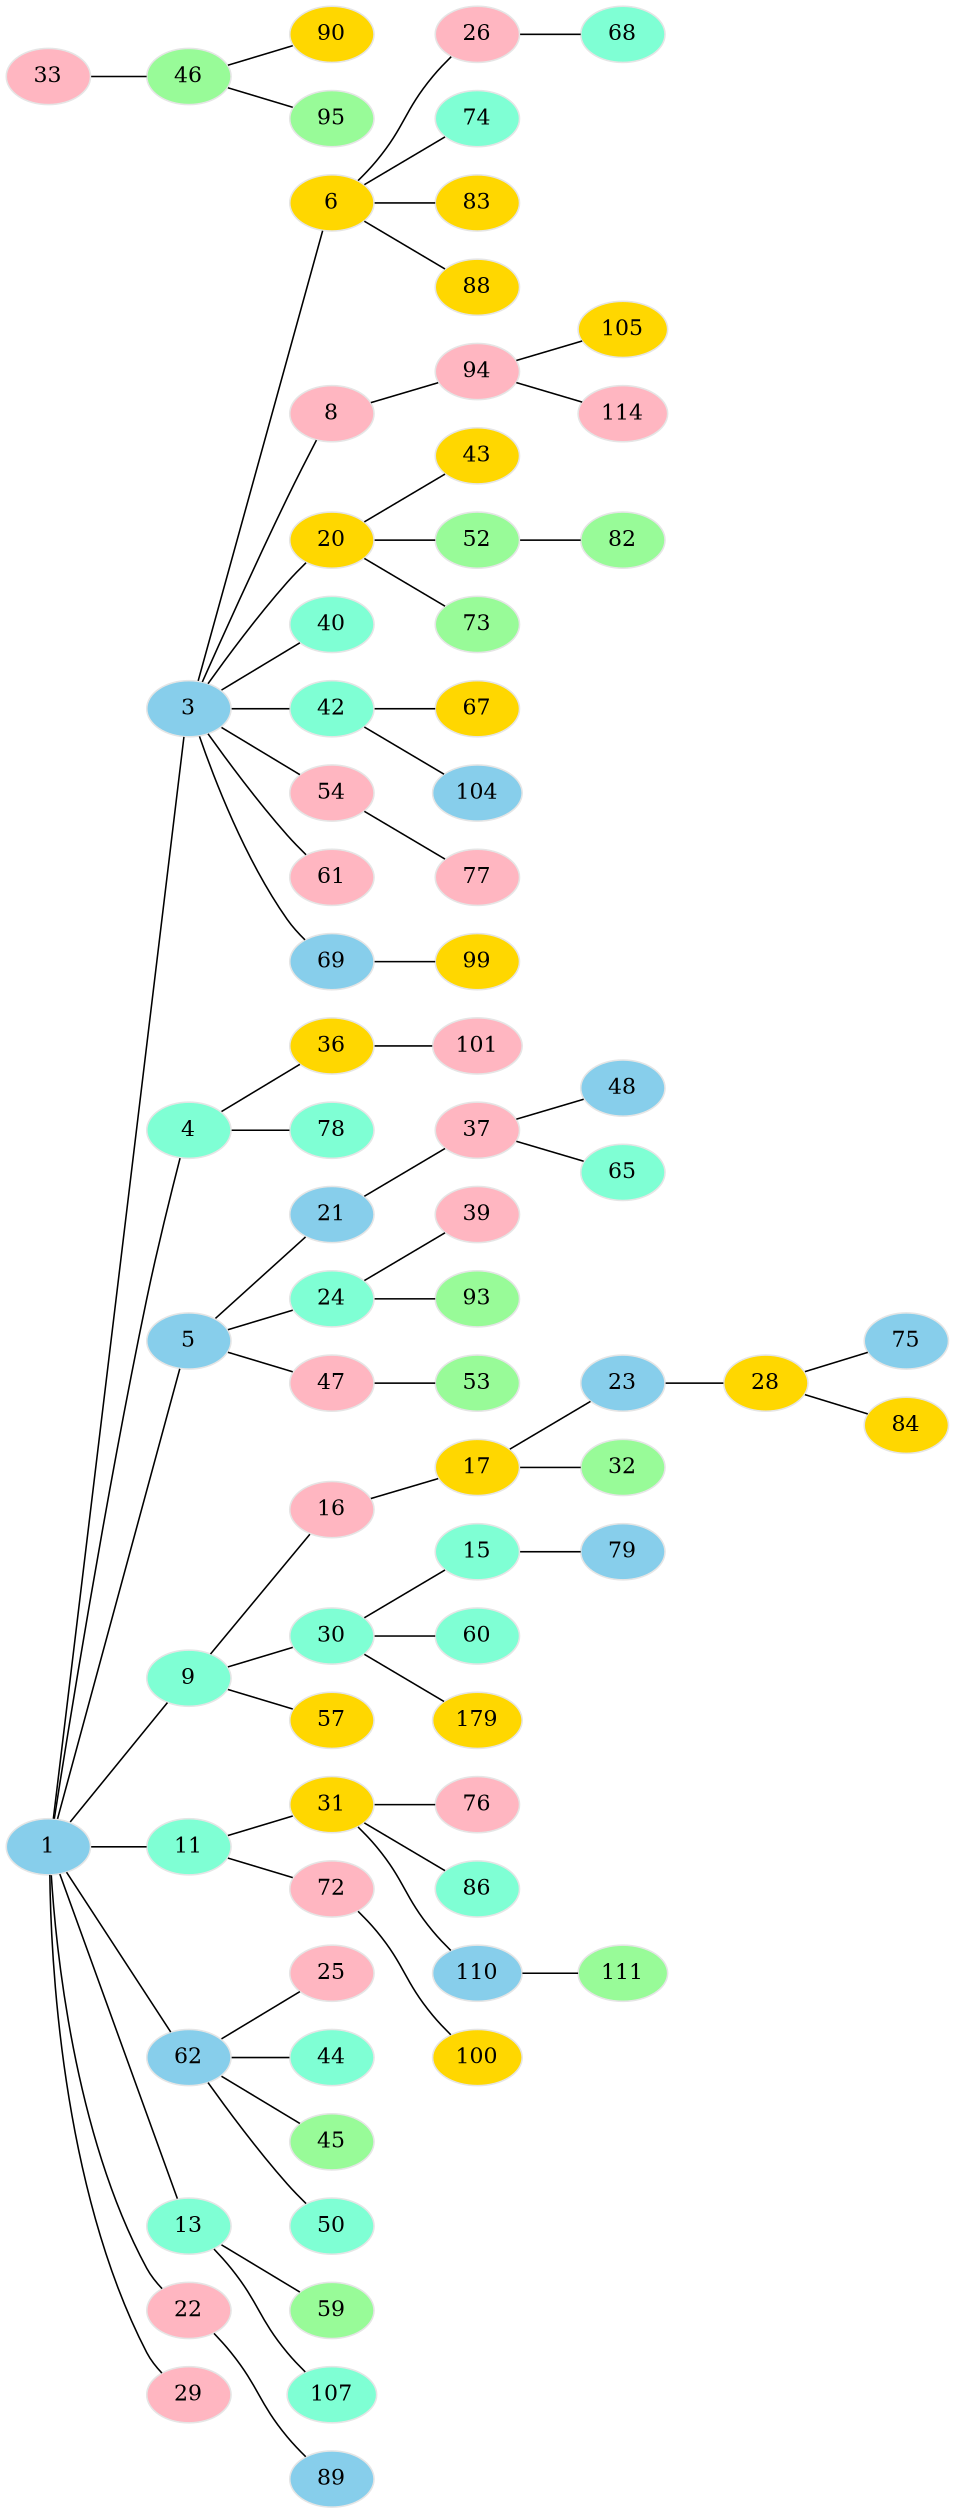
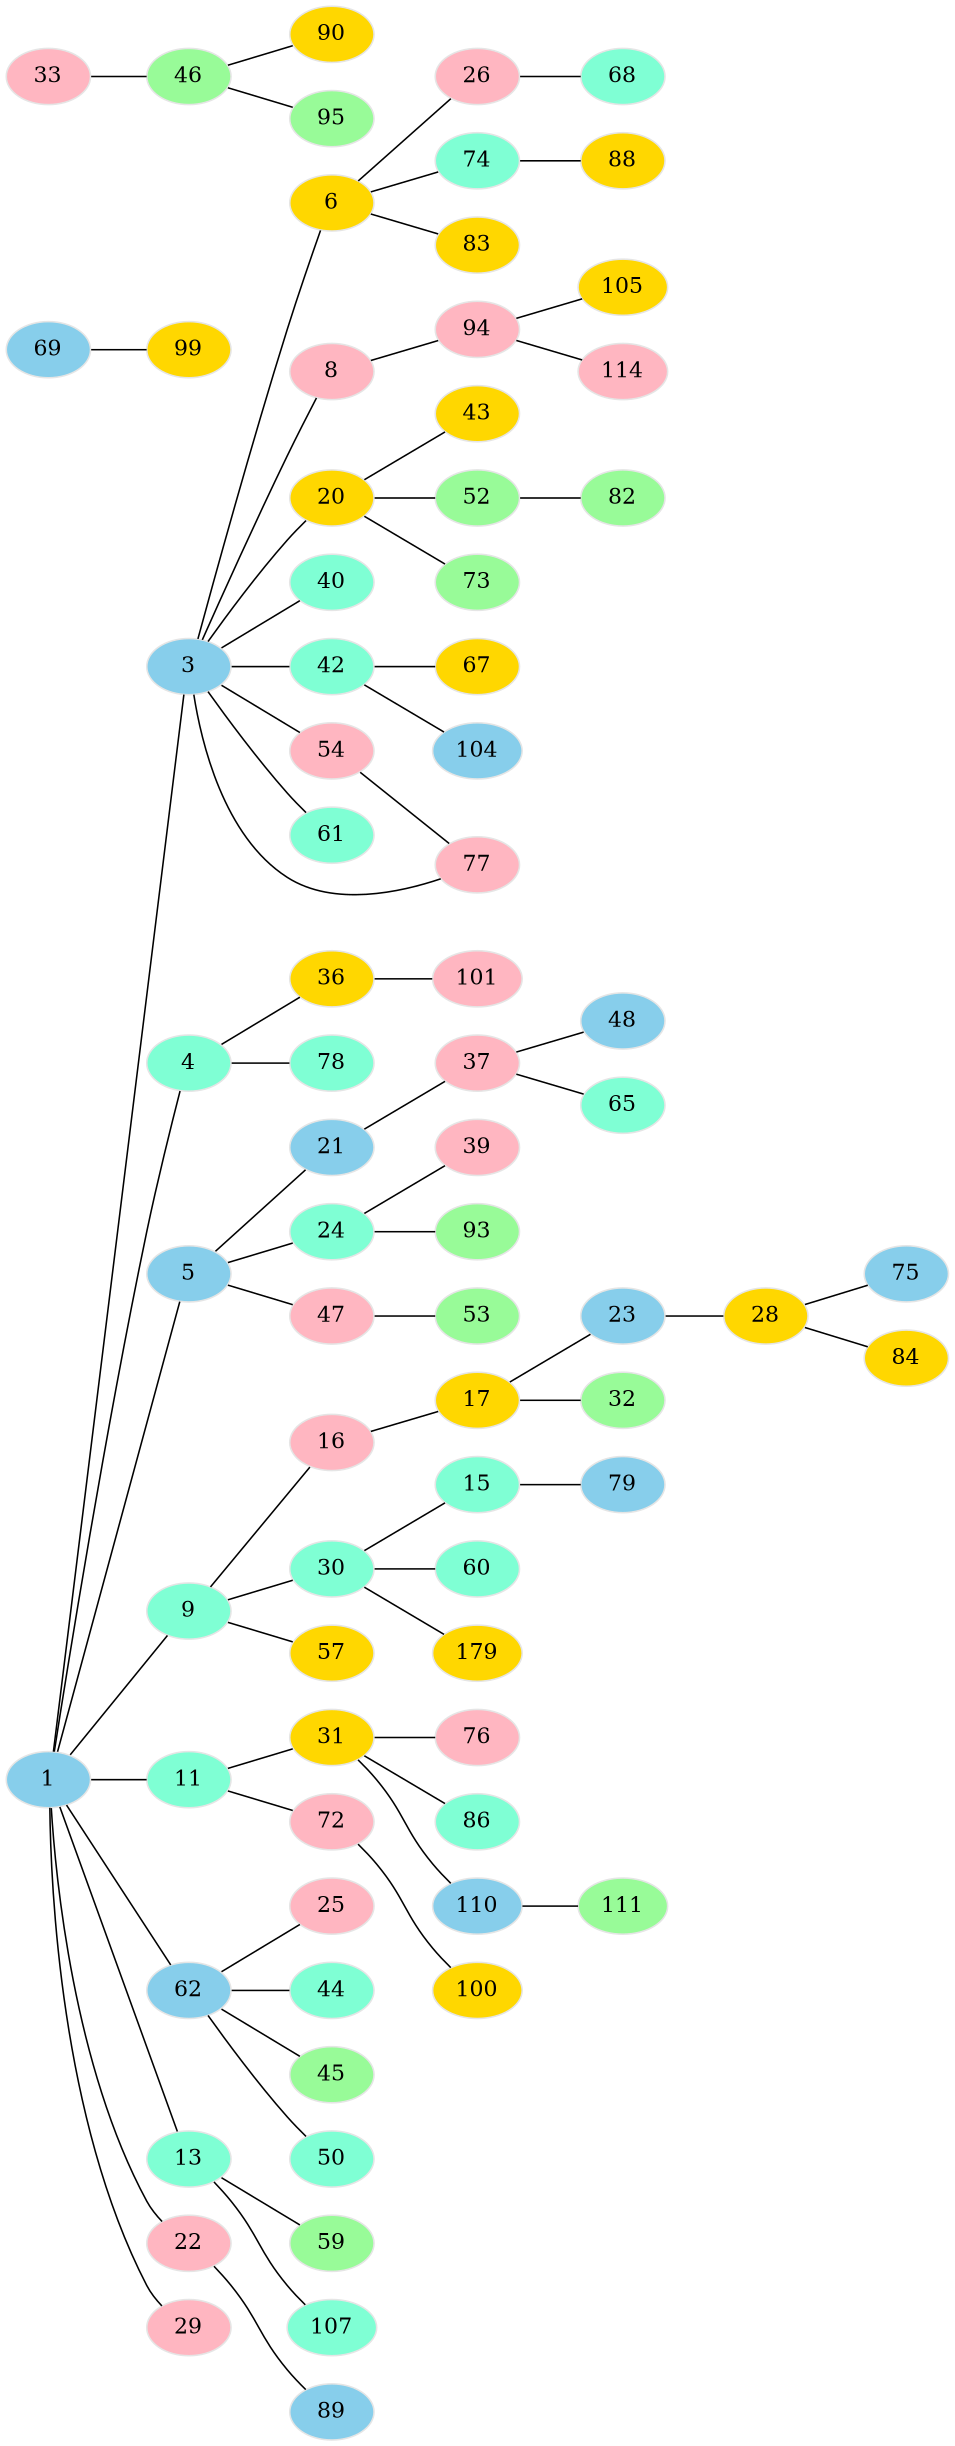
(405, 245) -> (550, 161)
(243, 843) -> (267, 861)
(332, 877) -> (332, 835)
